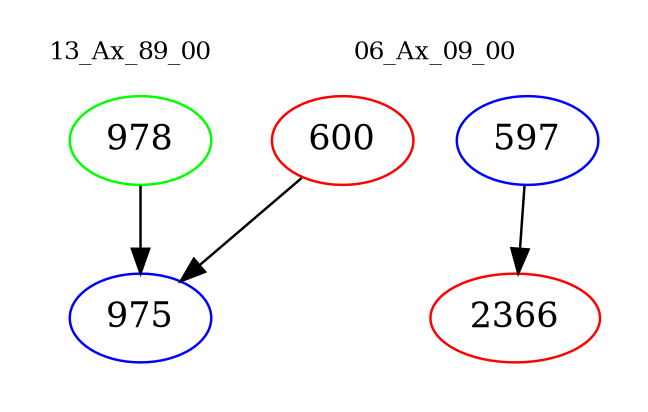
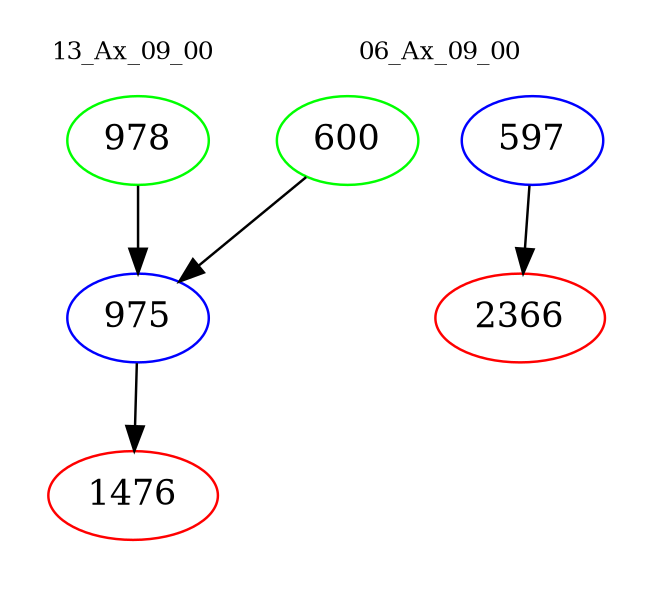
(131, 53) -> (133, 53)
(343, 141) -> (348, 141)
none -> (133, 496)
